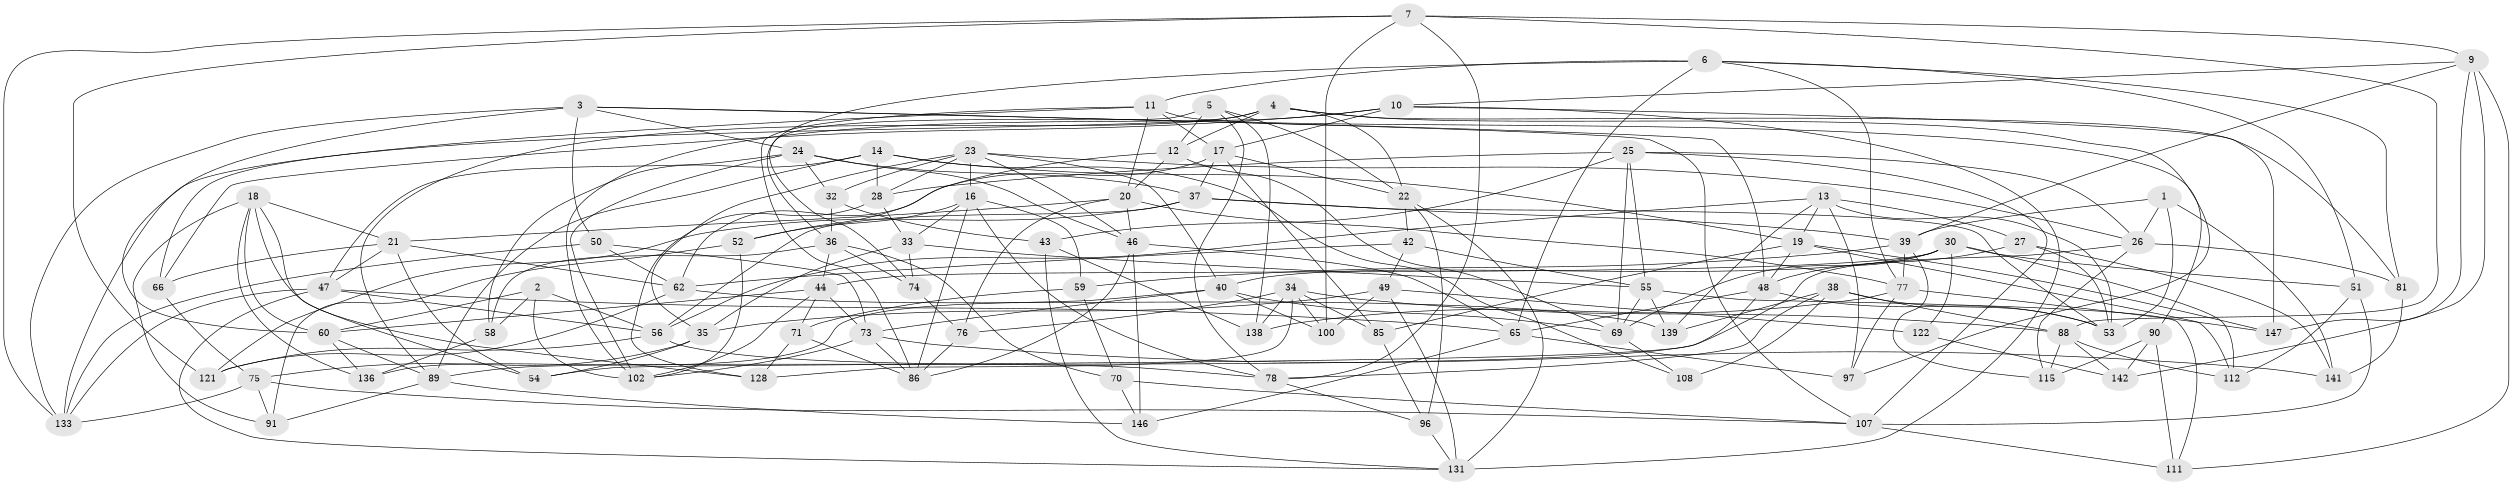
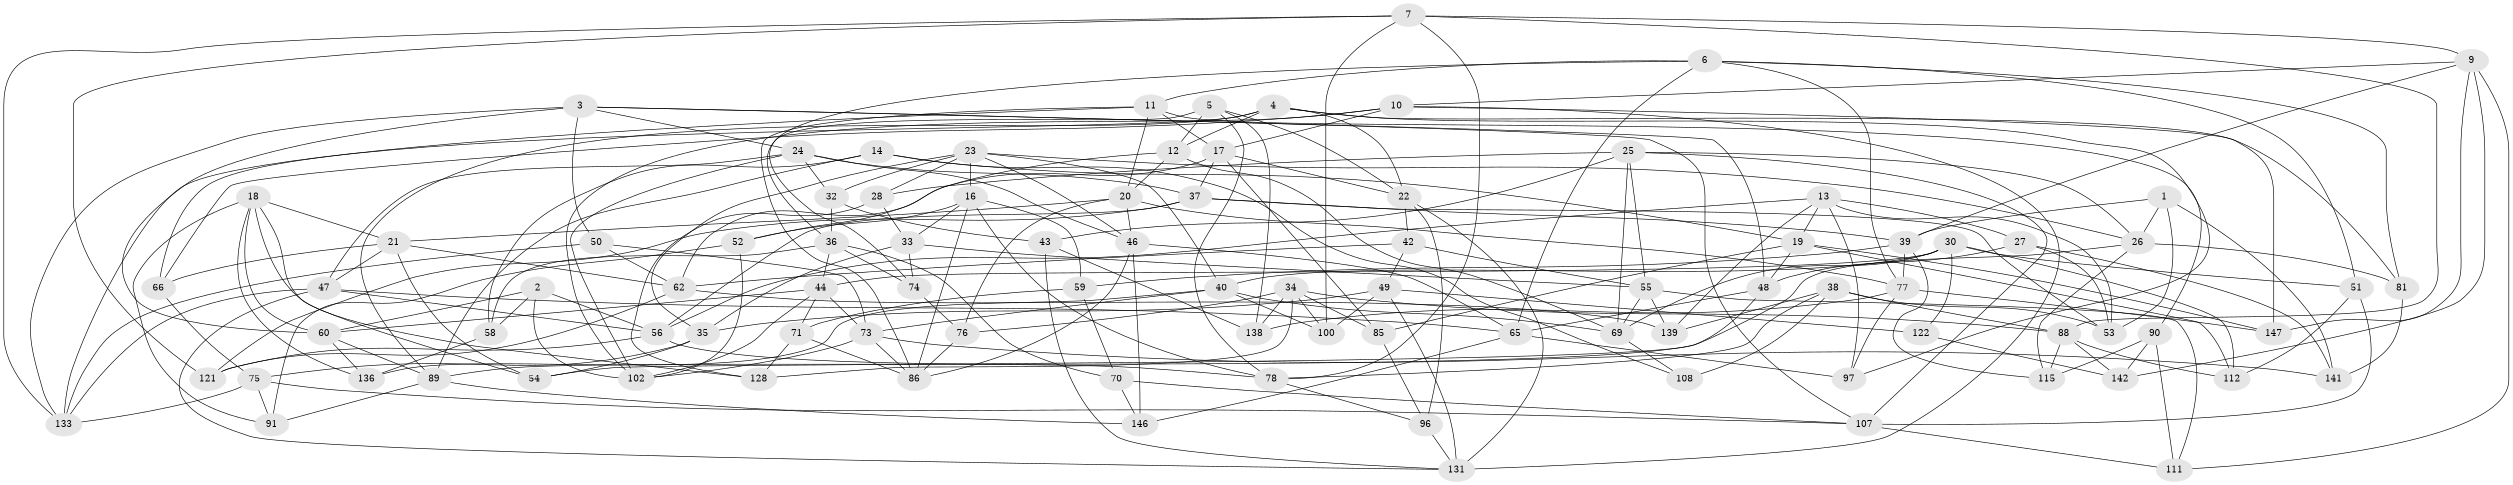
(877, 173) -> none
(1938, 306) -> none
